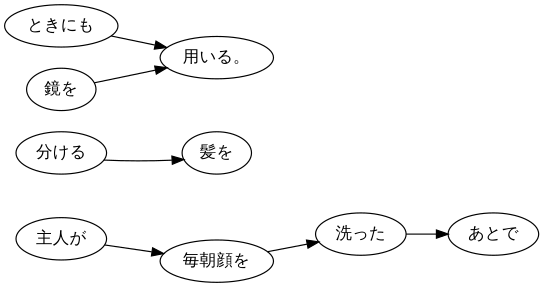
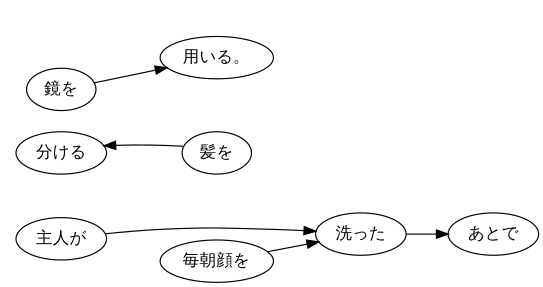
(61, 26) -> none
(138, 161) -> (150, 145)
(128, 248) -> (204, 228)
